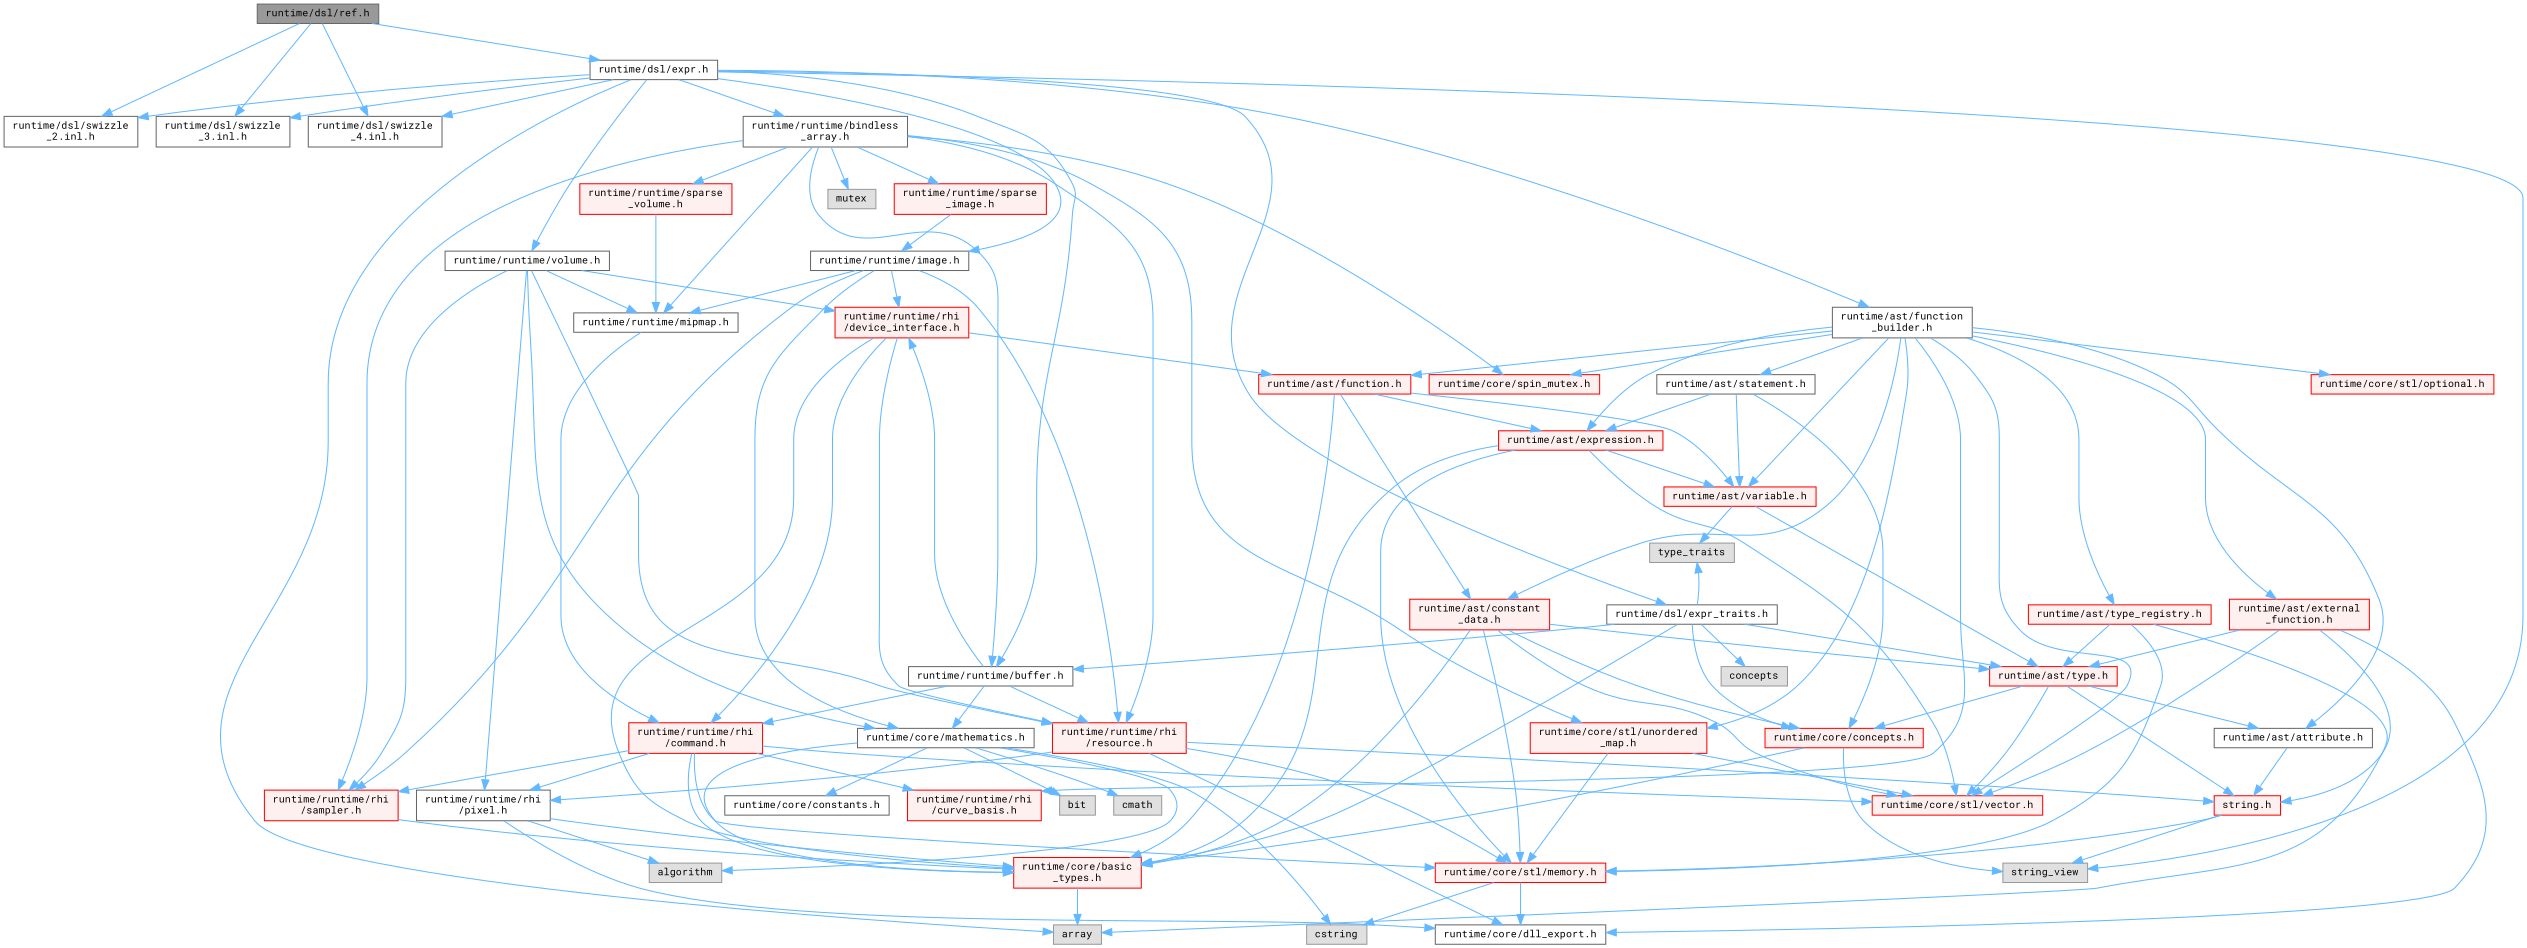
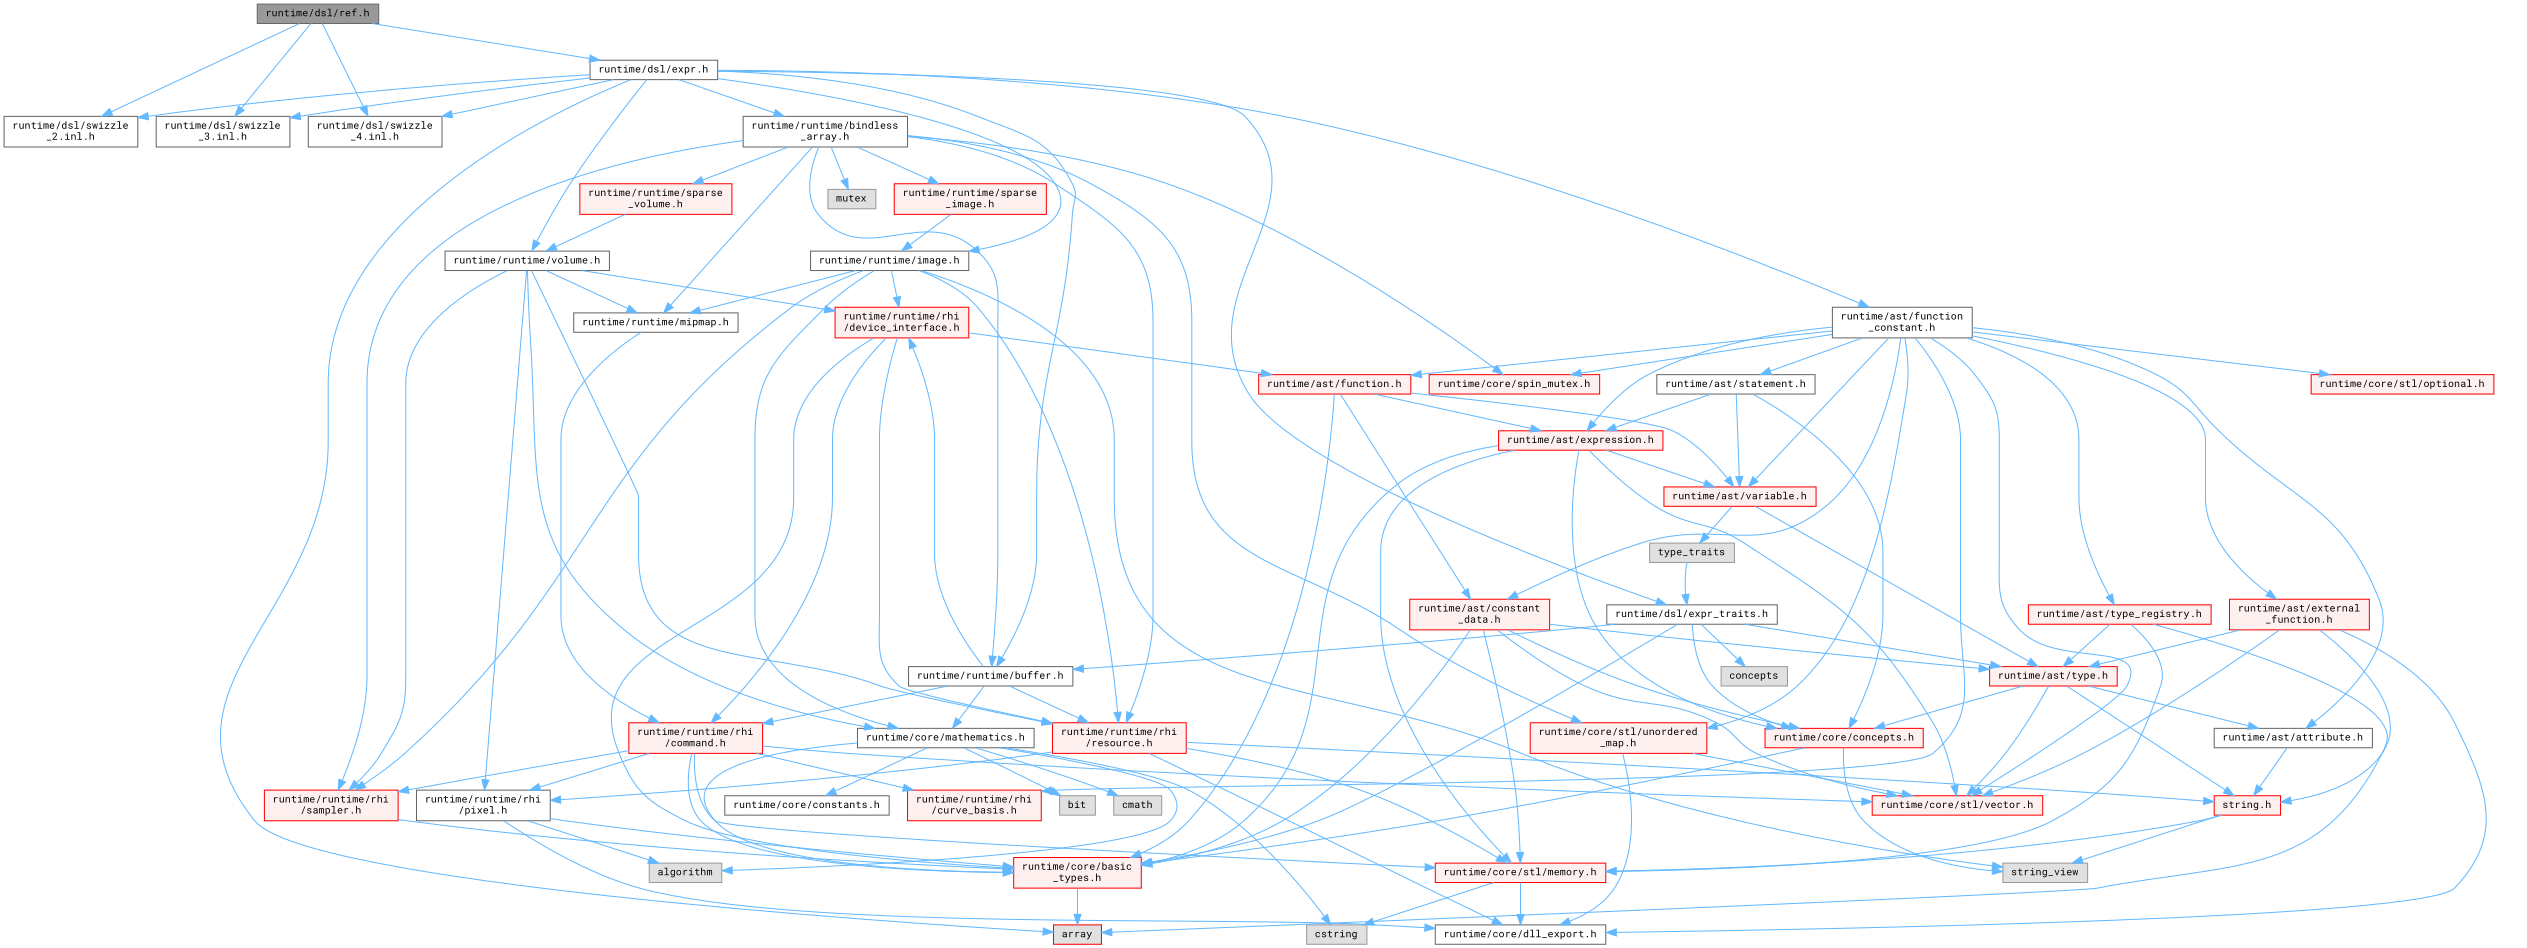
(2102, 124) -> (1343, 702)
(656, 258) -> (590, 230)
(1902, 323) -> (1902, 323)
(1699, 589) -> (1685, 578)
none -> (1608, 643)
(1571, 804) -> (1629, 850)
(1077, 935) -> (1077, 935)
